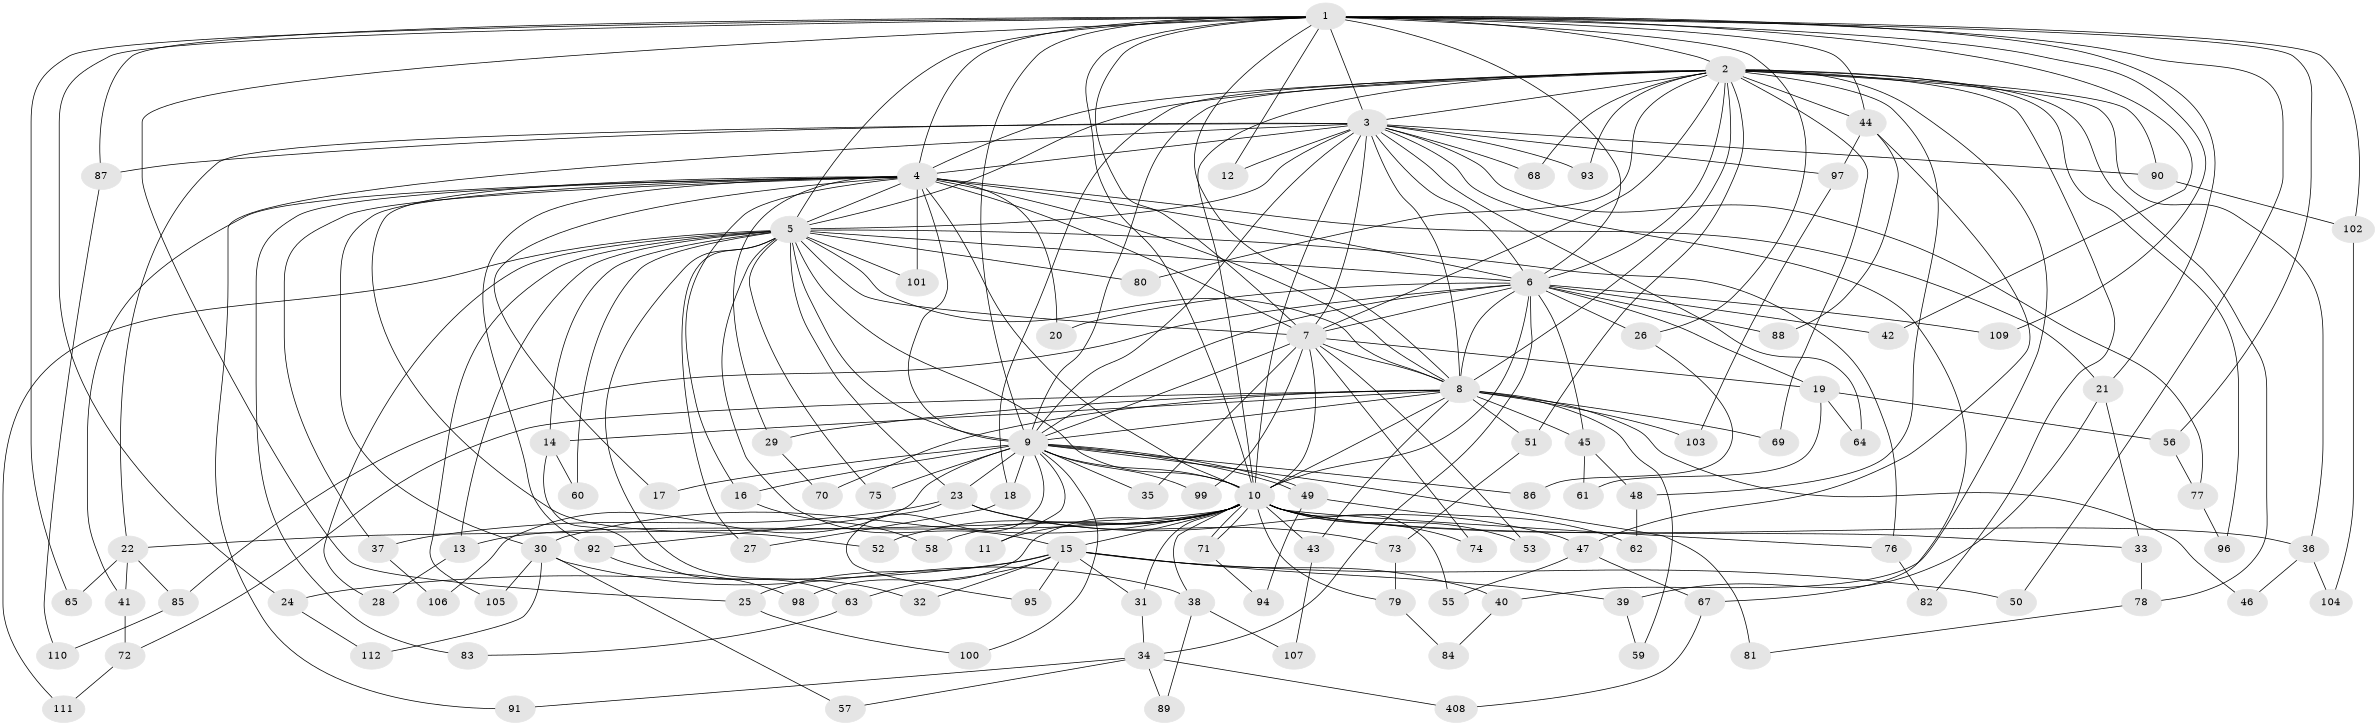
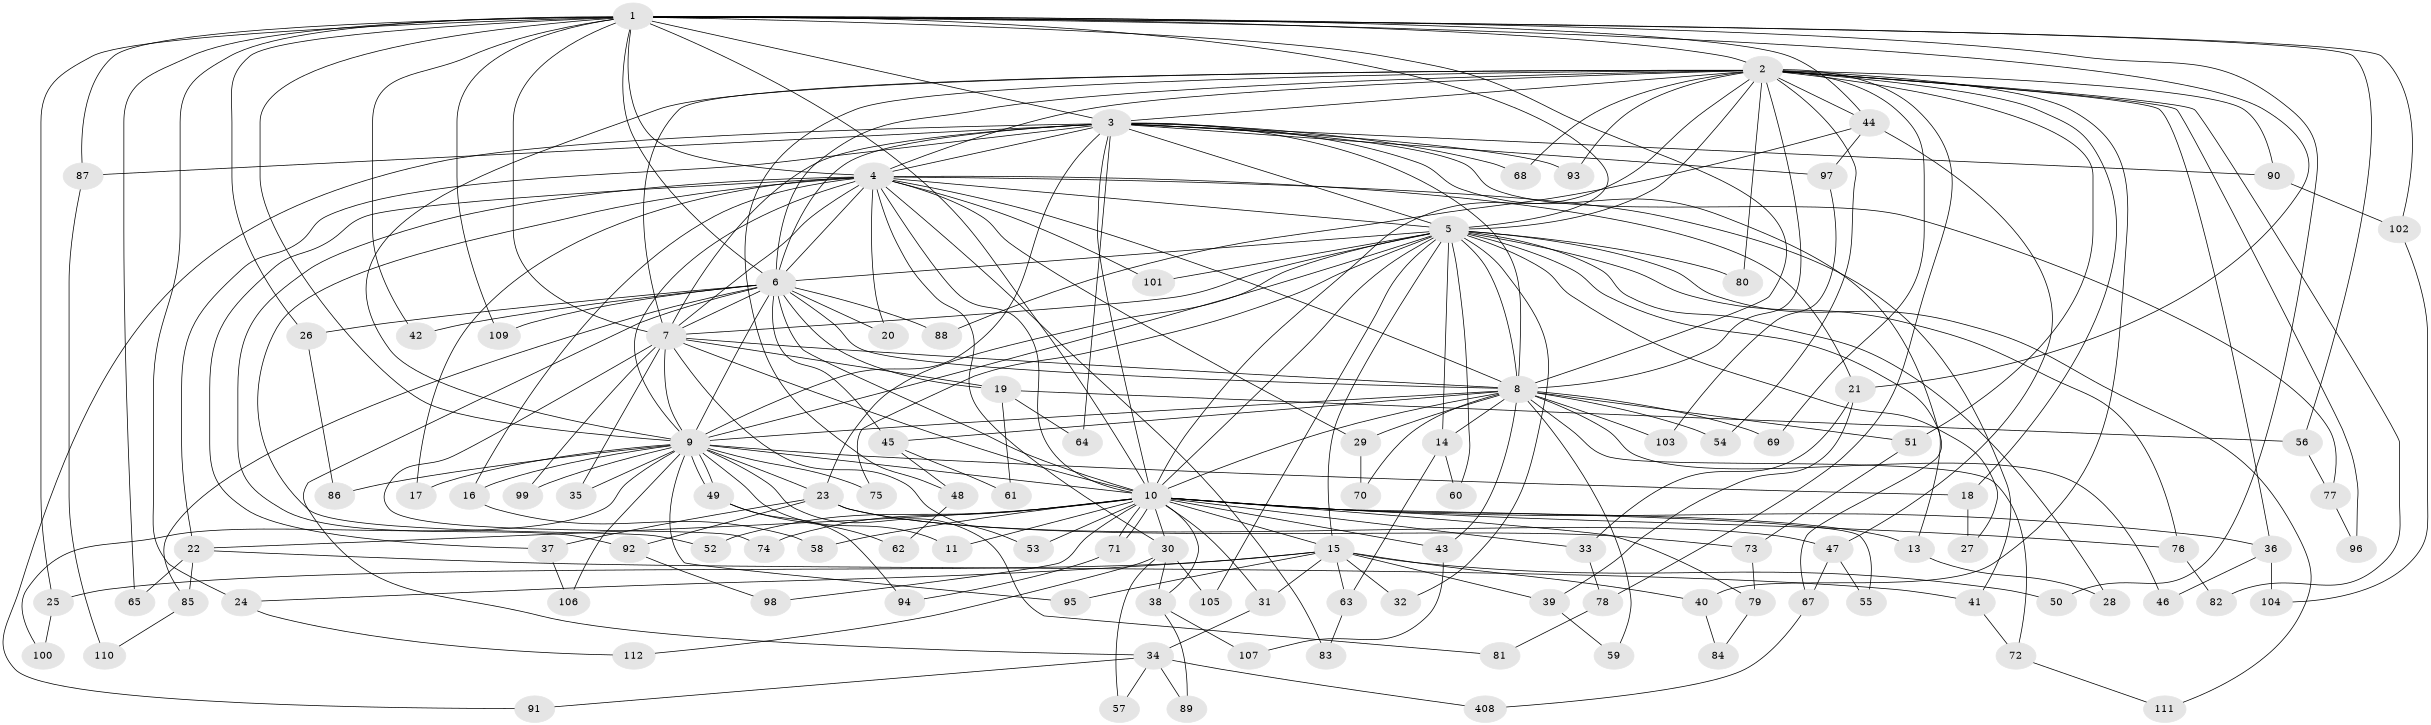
(1228, 176) -> none
none -> (1721, 443)
